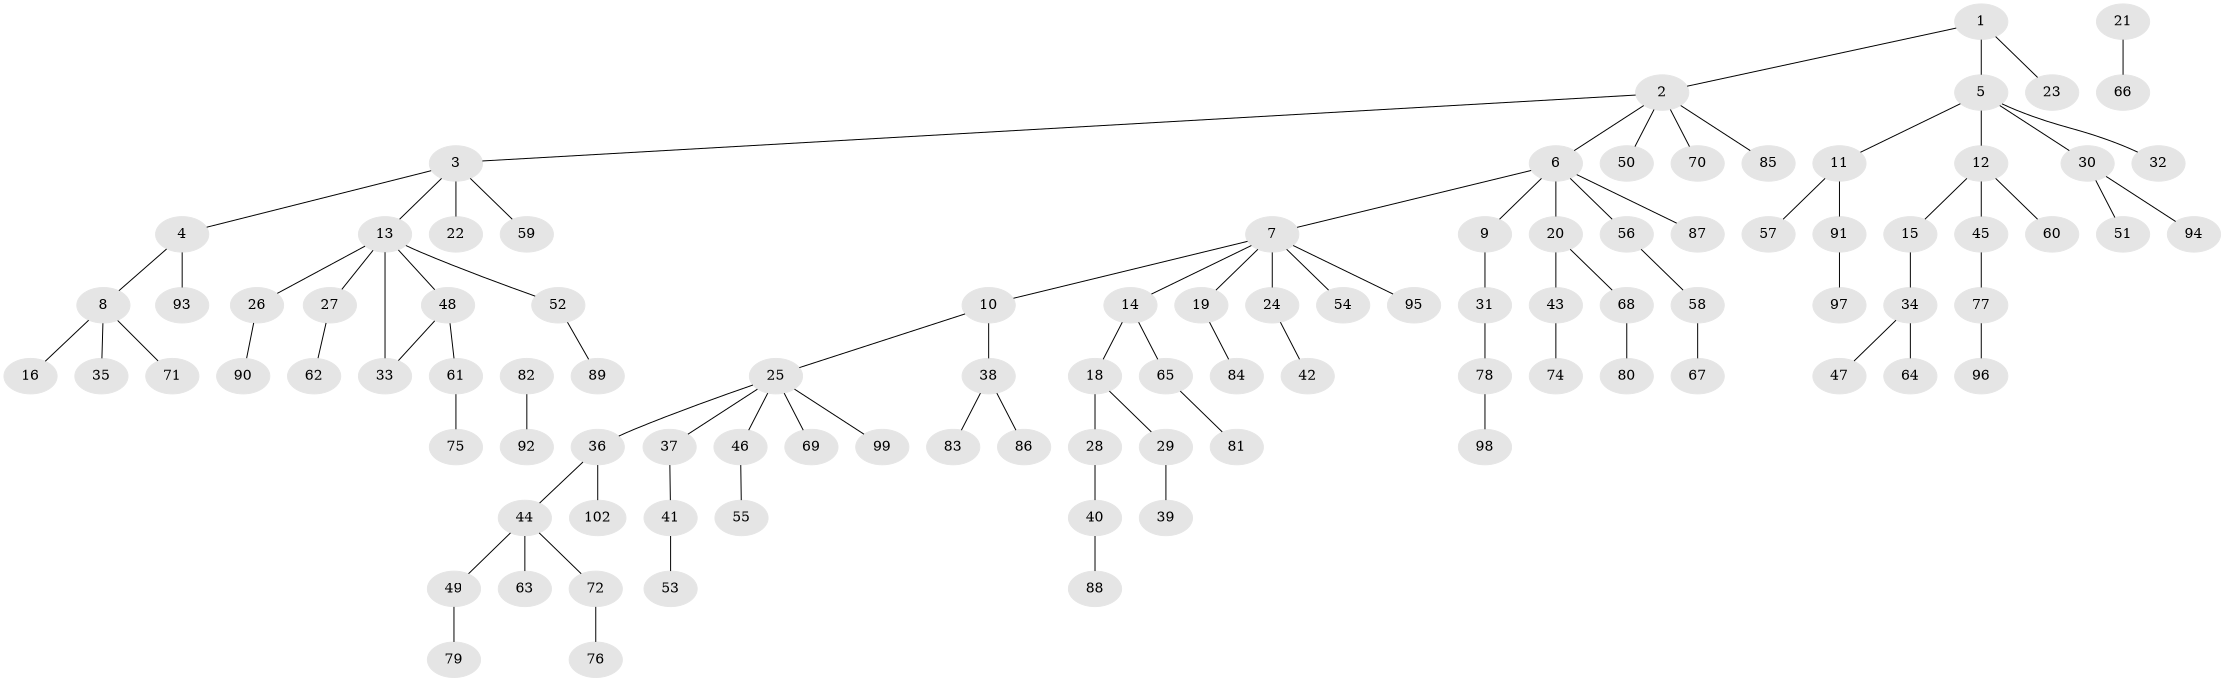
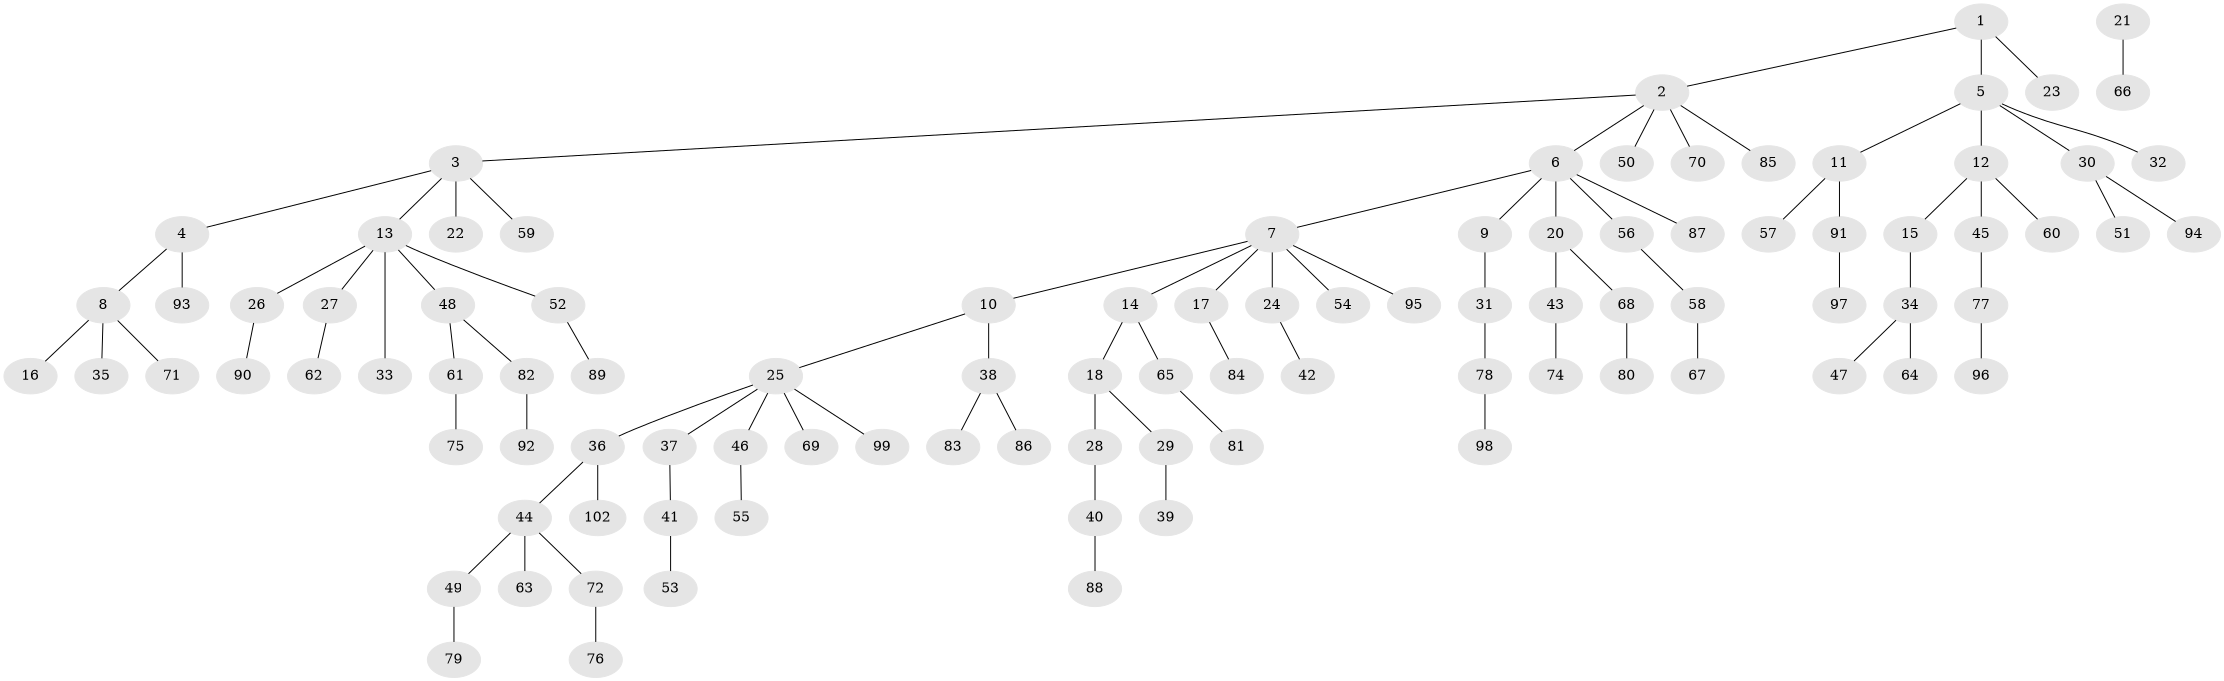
(1201, 305) -> (1201, 305)
(417, 341) -> (487, 341)
